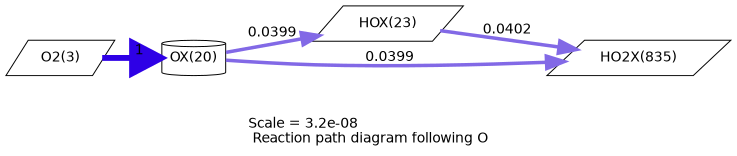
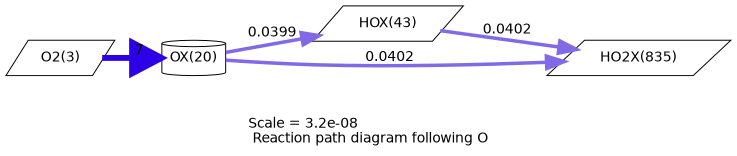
(388, 24) -> (388, 24)
(137, 51) -> (137, 51)
(388, 57) -> (388, 57)
